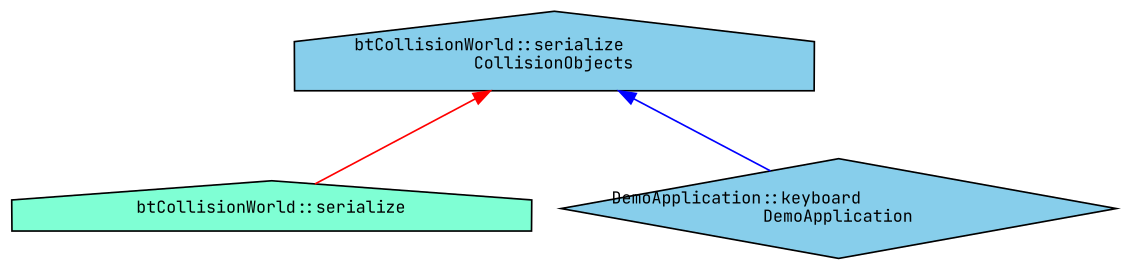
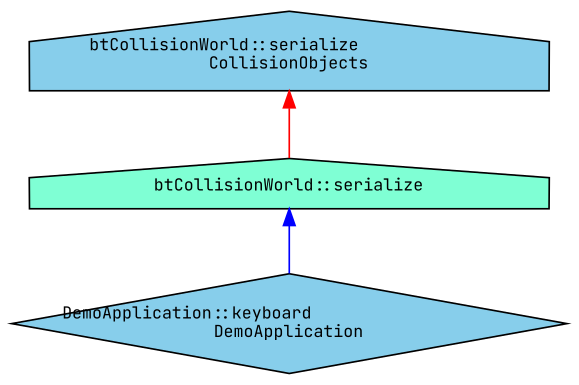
(702, 135) -> (289, 249)
